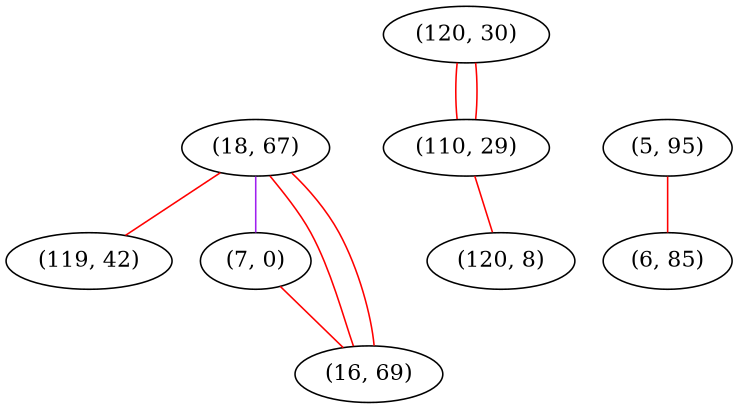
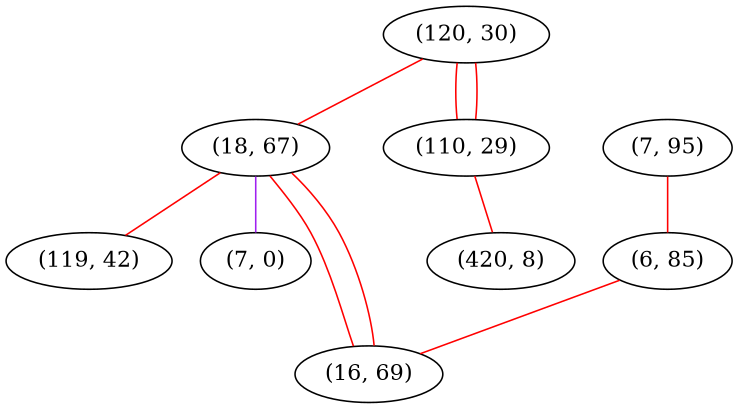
none -> (360, 92)
(668, 148) -> (668, 148)
(501, 261) -> (501, 261)
(312, 317) -> (520, 317)
